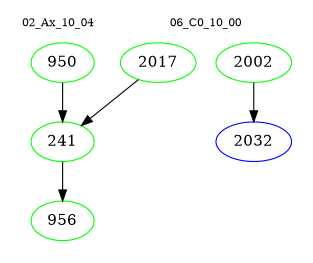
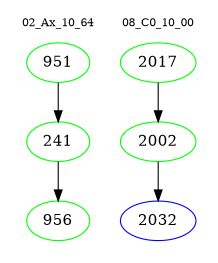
(58, 24) -> (58, 24)
(206, 24) -> (158, 24)
(63, 63) -> (58, 63)
(119, 95) -> (158, 97)
